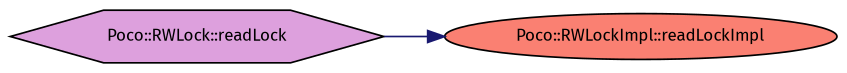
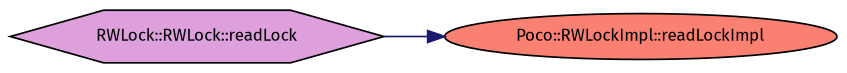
(197, 37) -> (197, 37)
